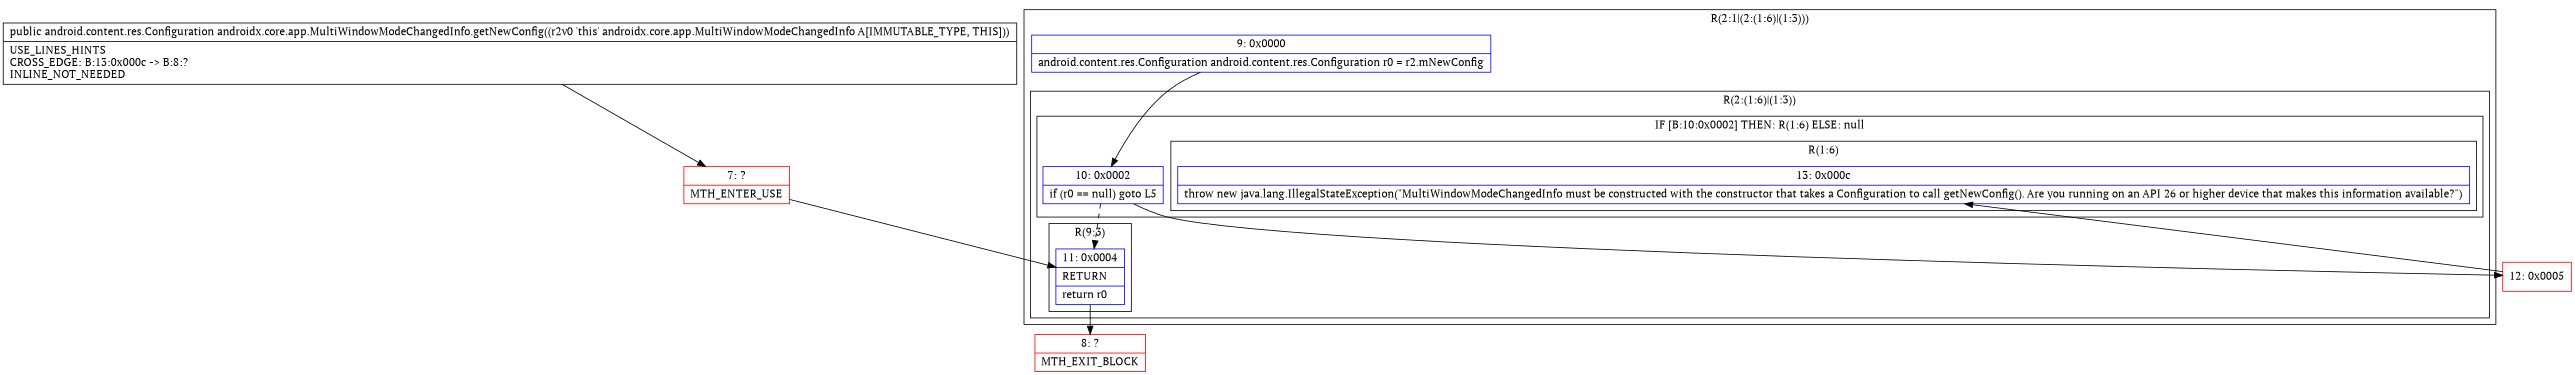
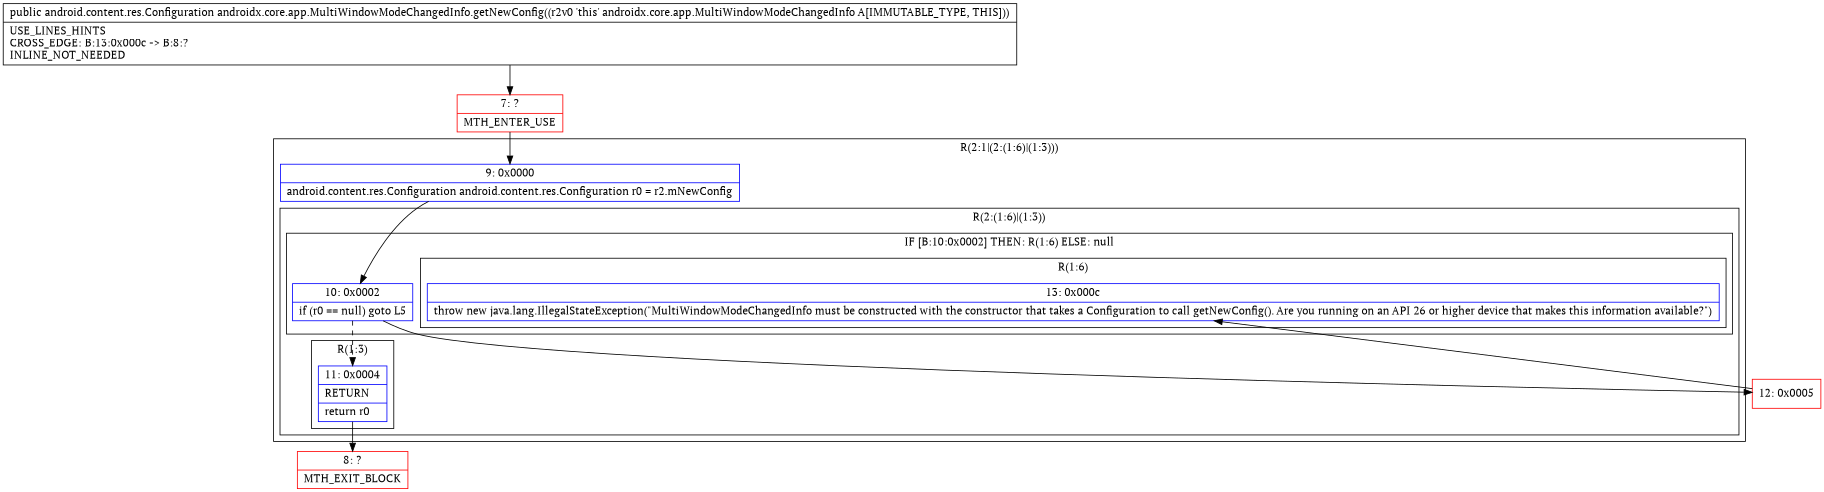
(919, 232) -> (510, 144)
(1090, 233) -> (353, 350)
